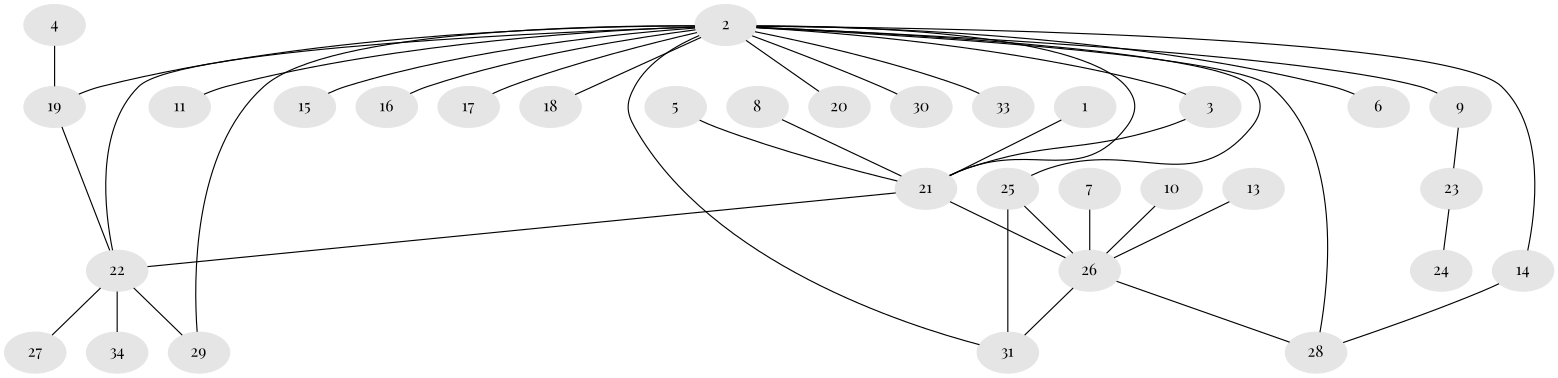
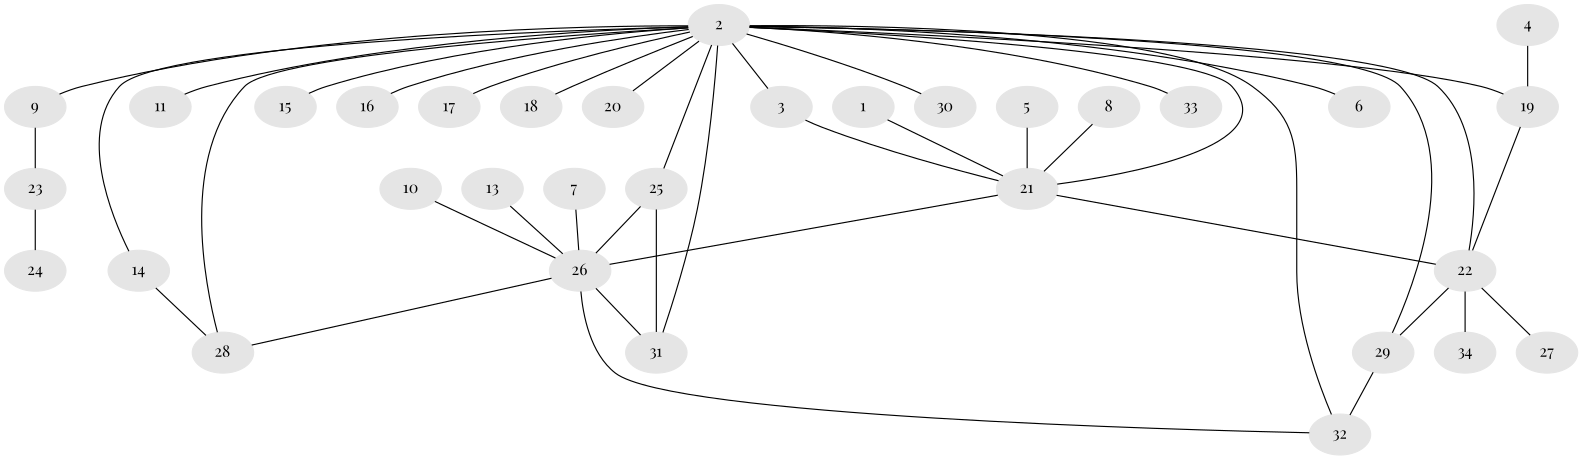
none -> (1340, 435)
